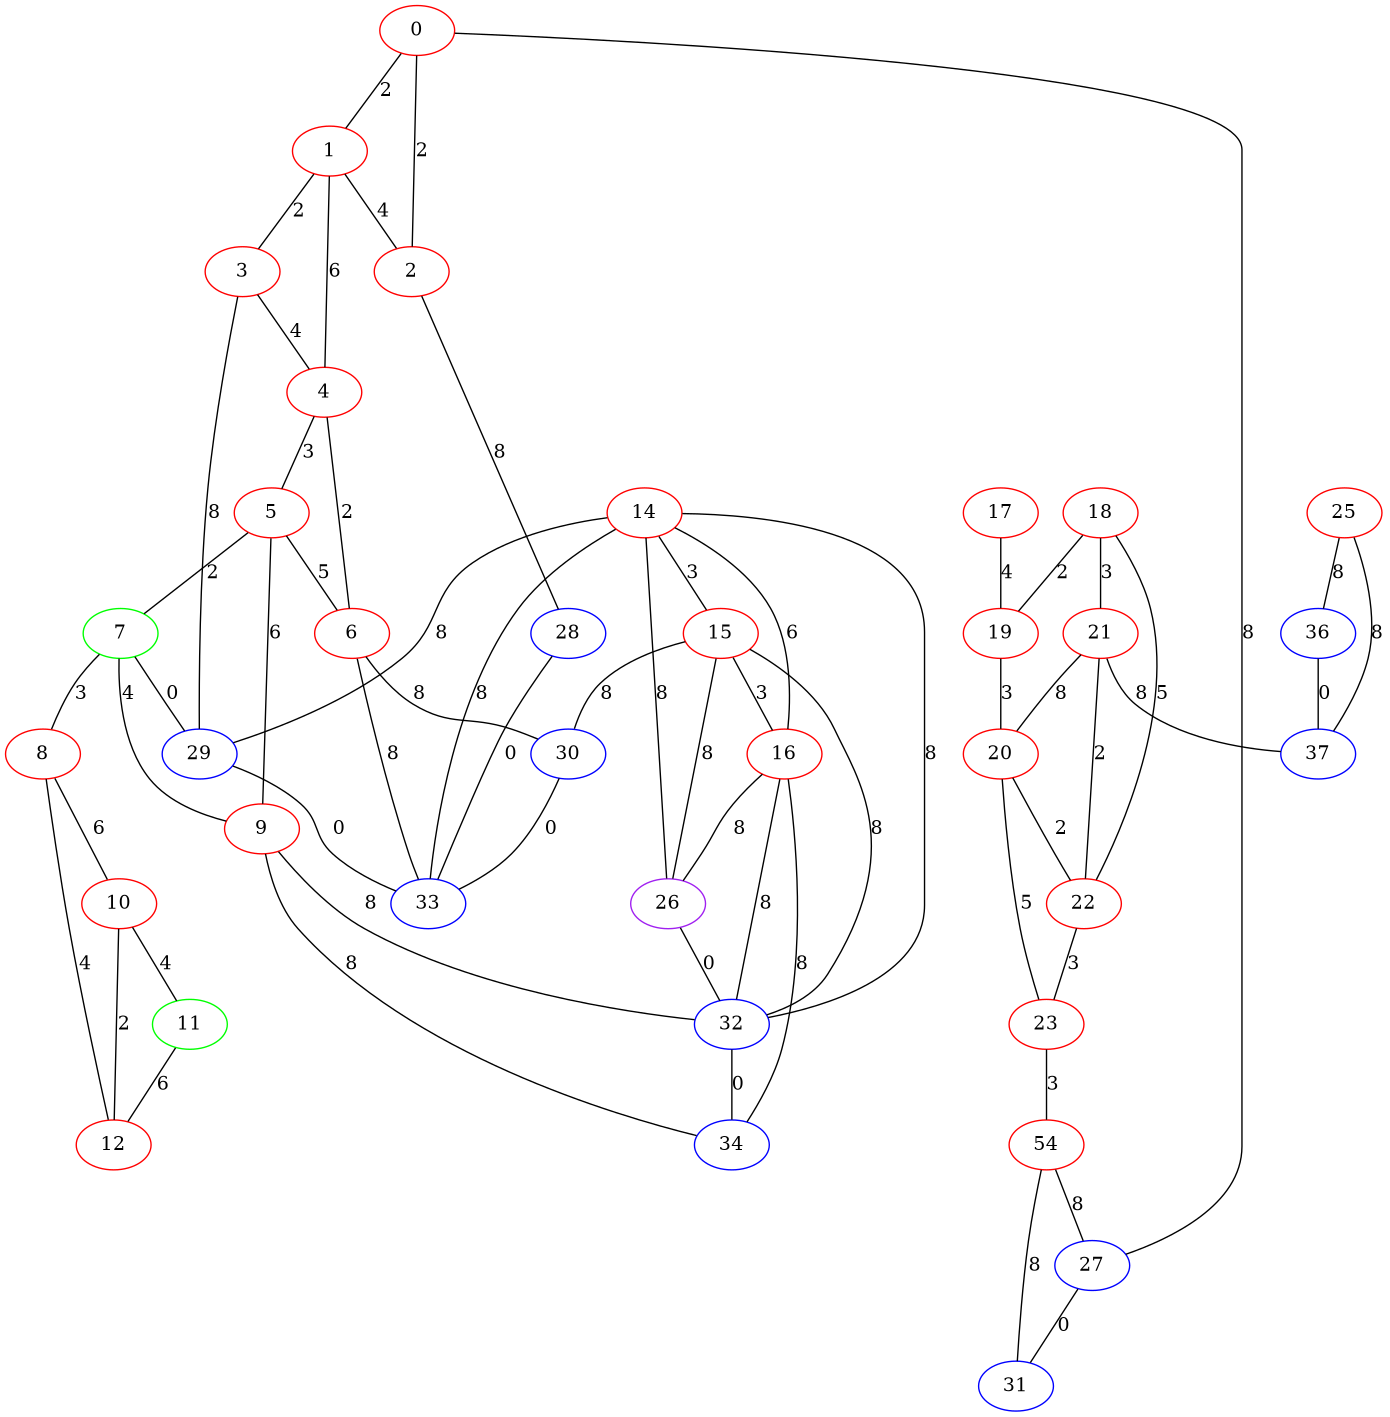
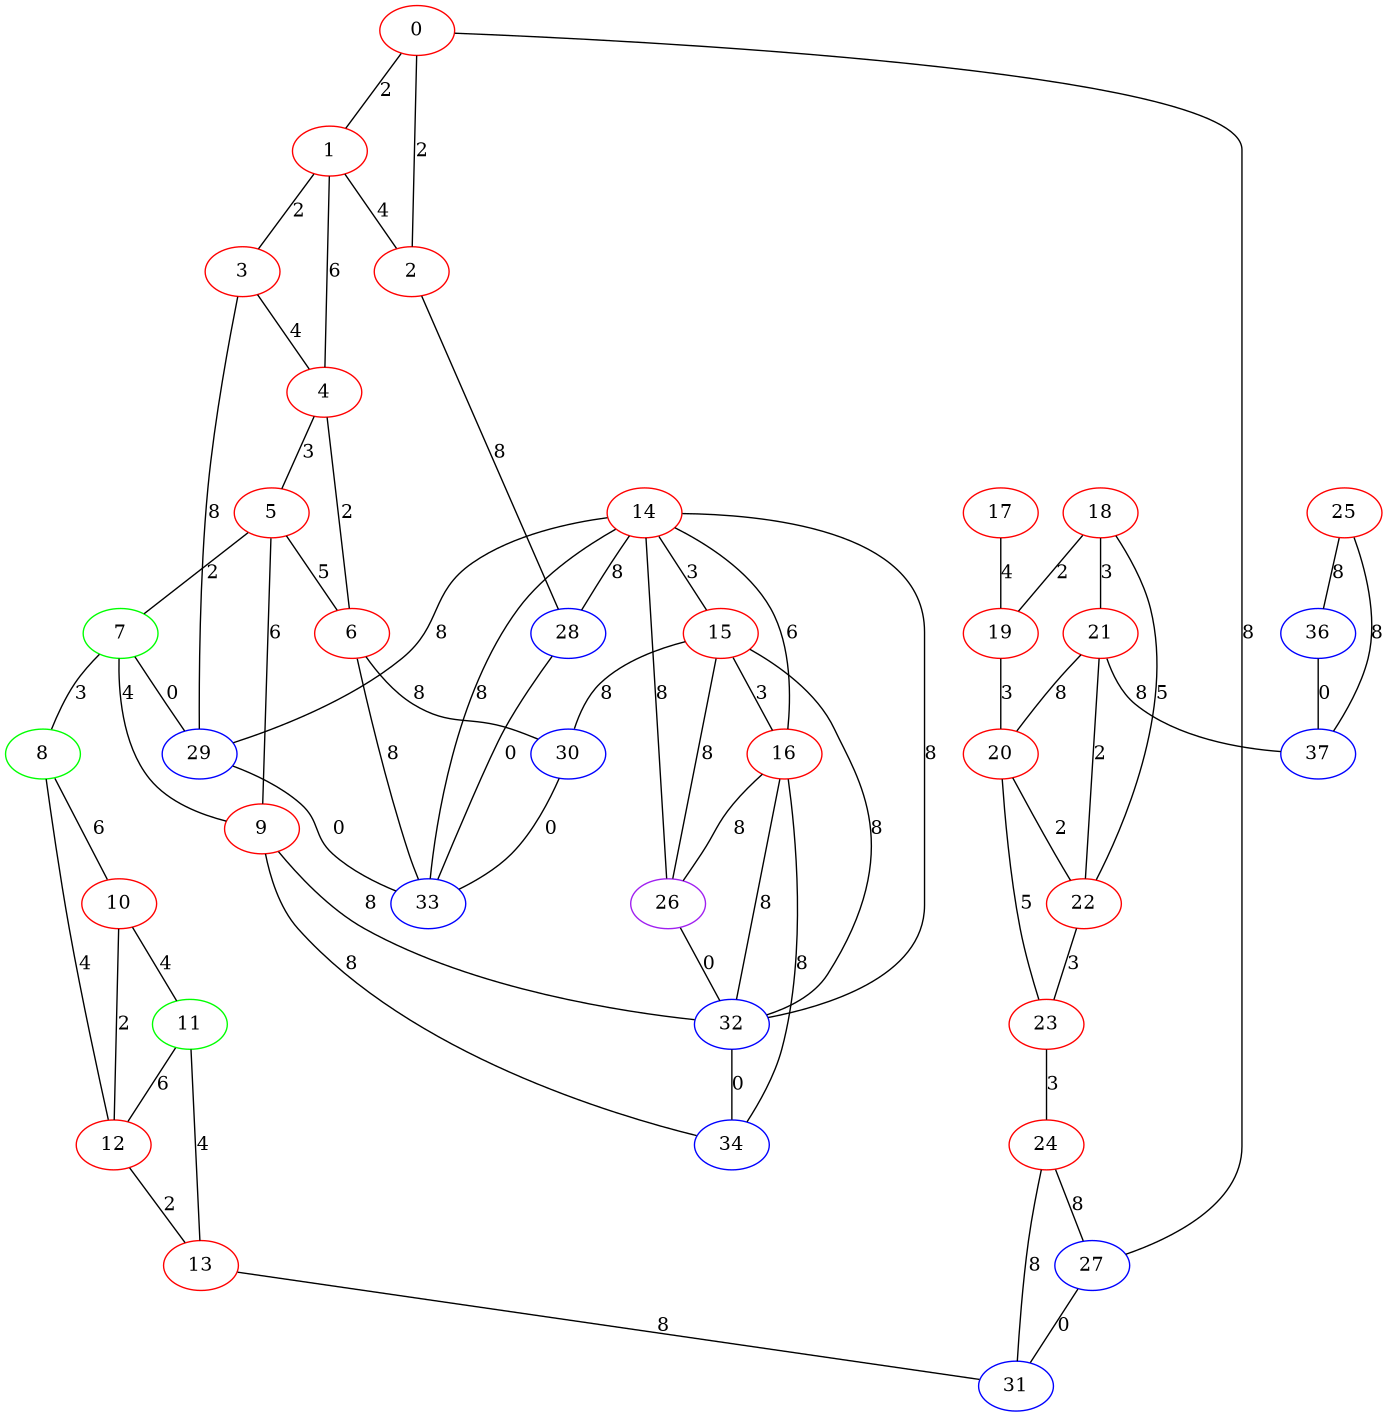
none -> (605, 573)
(43, 754) -> (43, 754)
(1047, 1145) -> (1047, 1145)
none -> (201, 1266)
